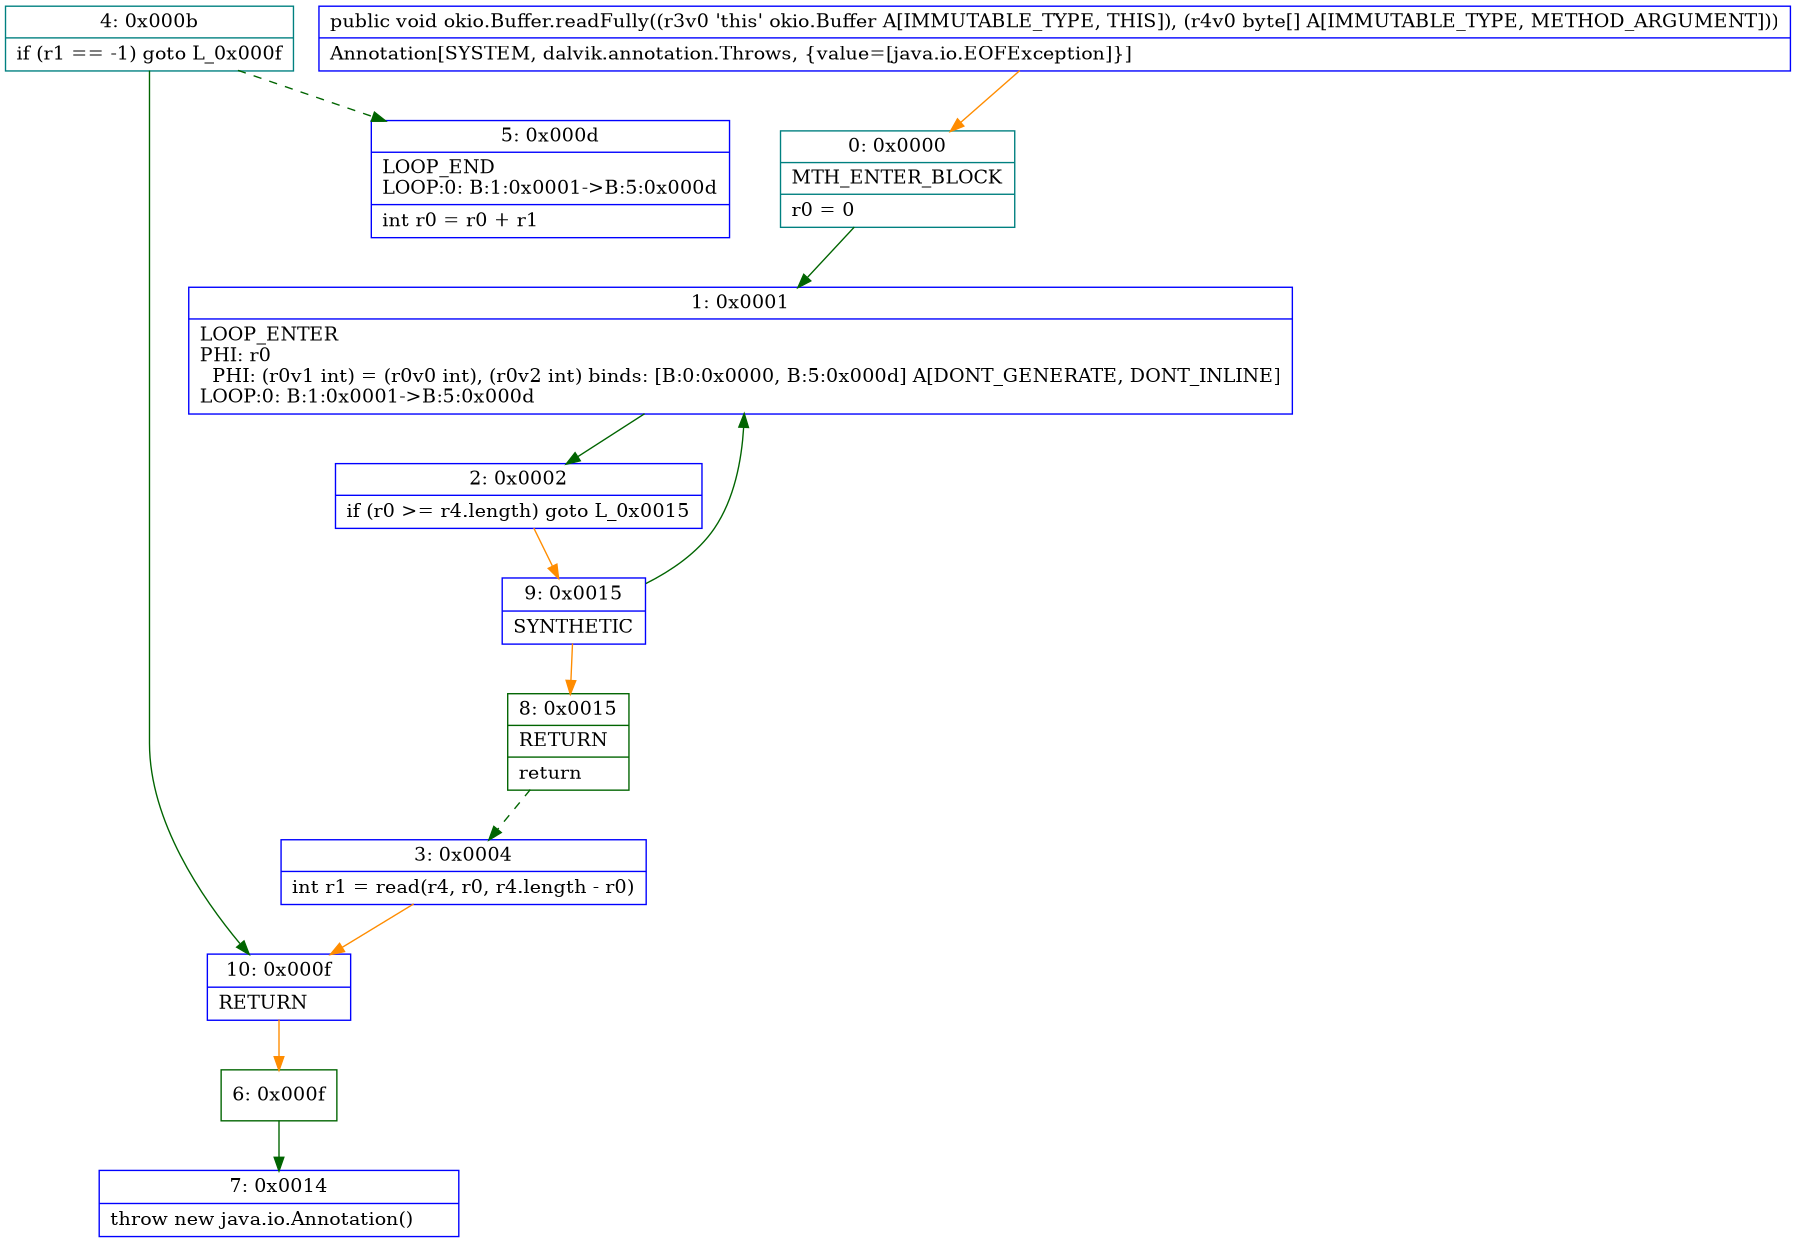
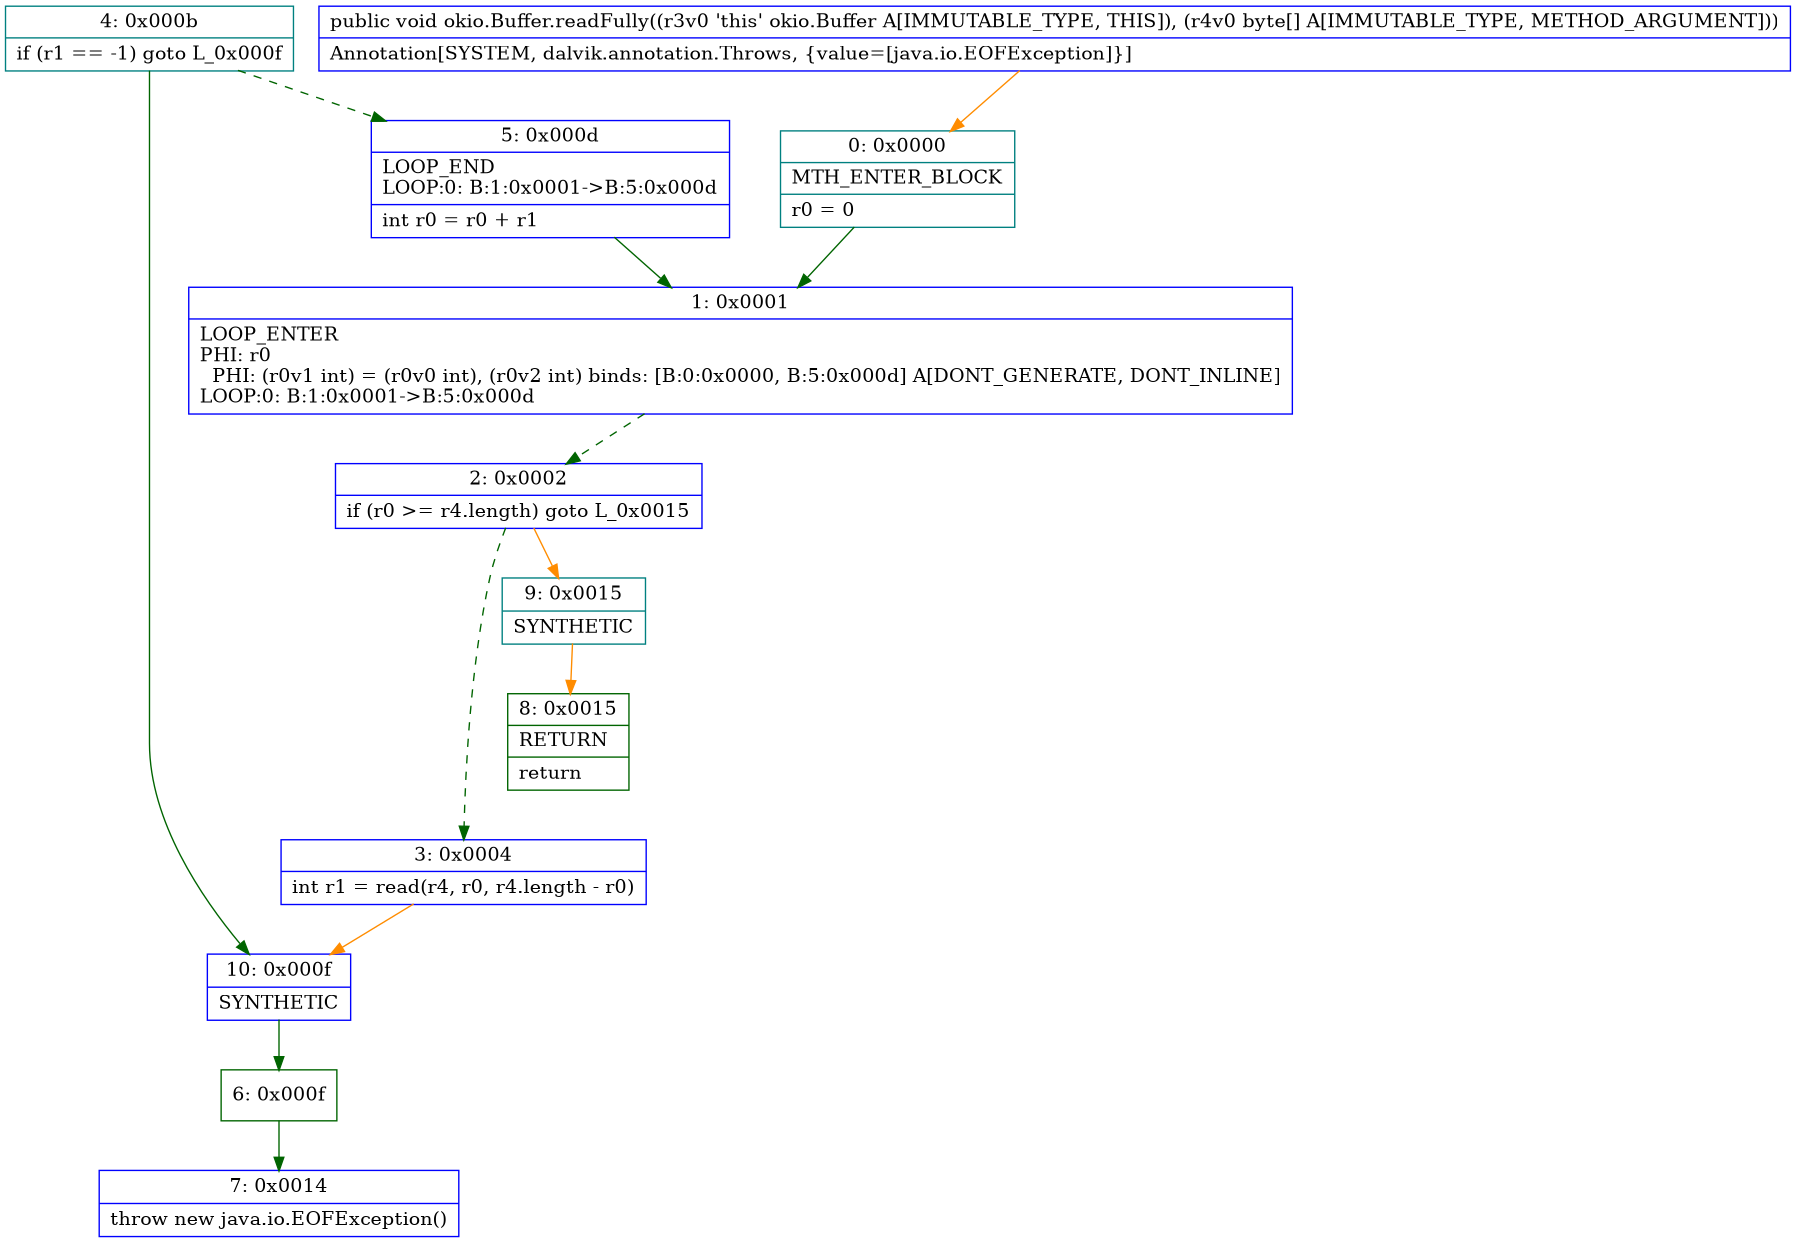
(611, 435) -> (611, 435)
(719, 521) -> (637, 258)
(574, 611) -> (574, 611)
(514, 810) -> (474, 675)
(263, 1003) -> (279, 1003)
(279, 1038) -> (279, 1038)
(262, 1219) -> (279, 1219)
